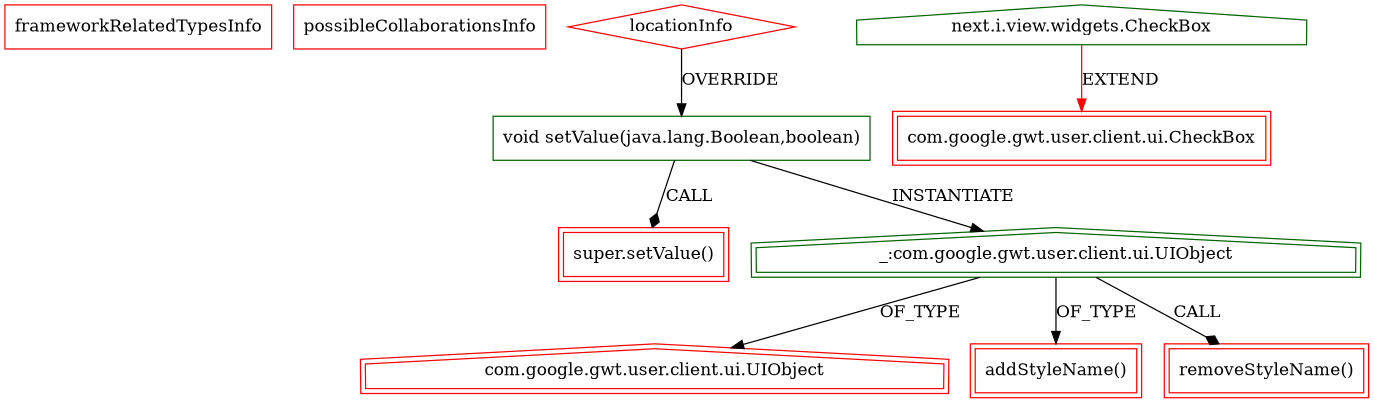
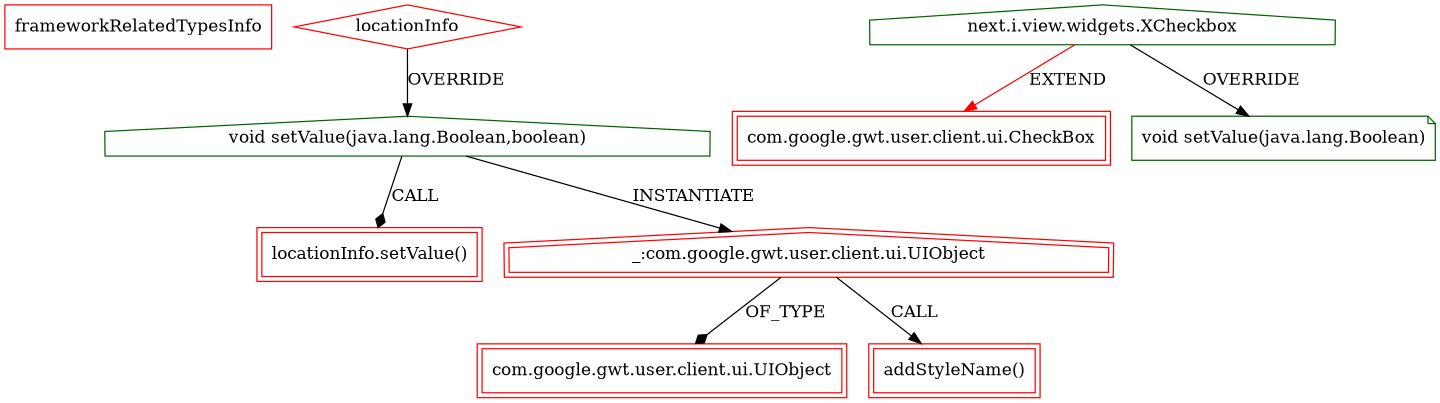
(420, 27) -> none
(1082, 27) -> (1102, 27)
(682, 138) -> (407, 138)
none -> (1284, 138)
(644, 255) -> (370, 255)
(1056, 255) -> (809, 255)
(862, 311) -> (744, 306)
(1097, 313) -> (915, 313)
(655, 371) -> (662, 371)
(1266, 371) -> none
